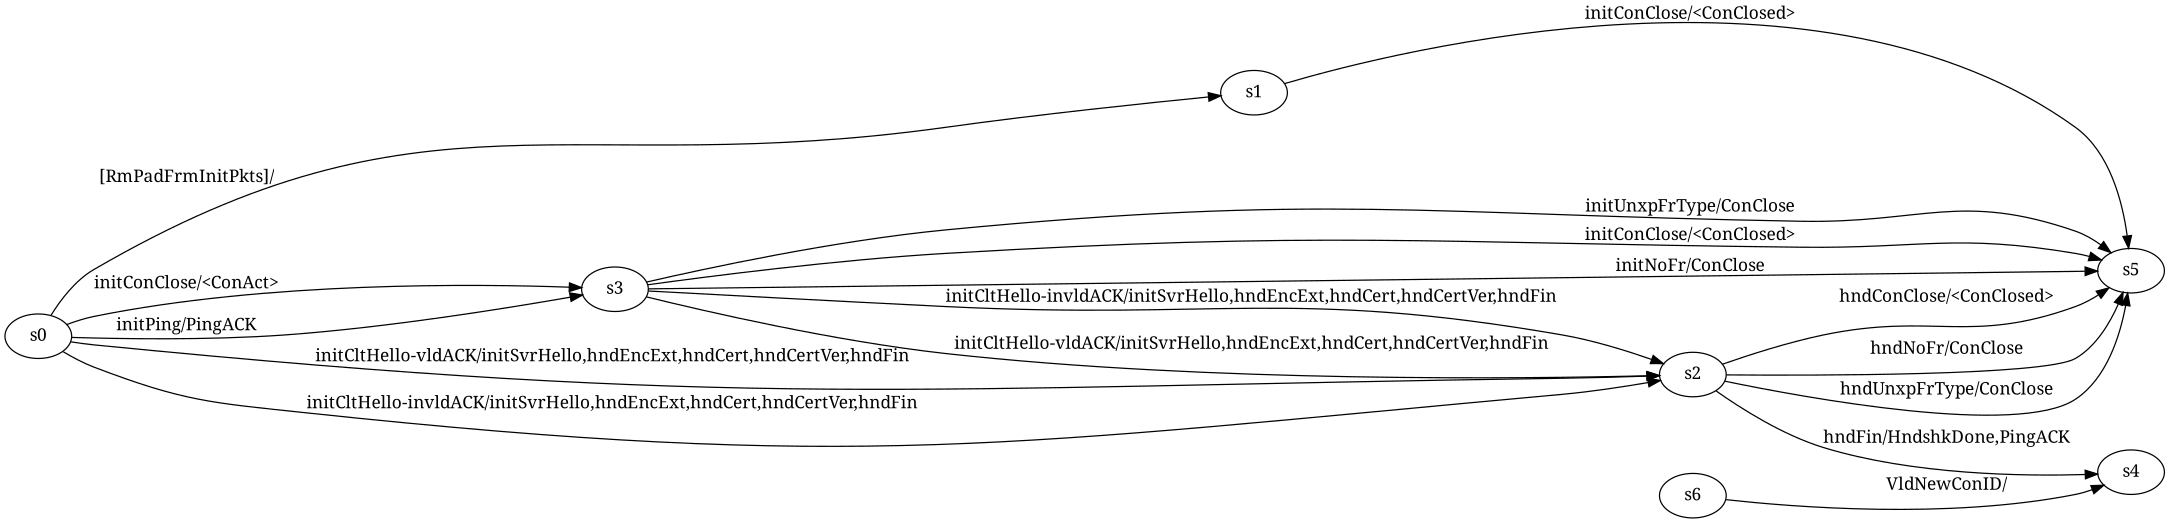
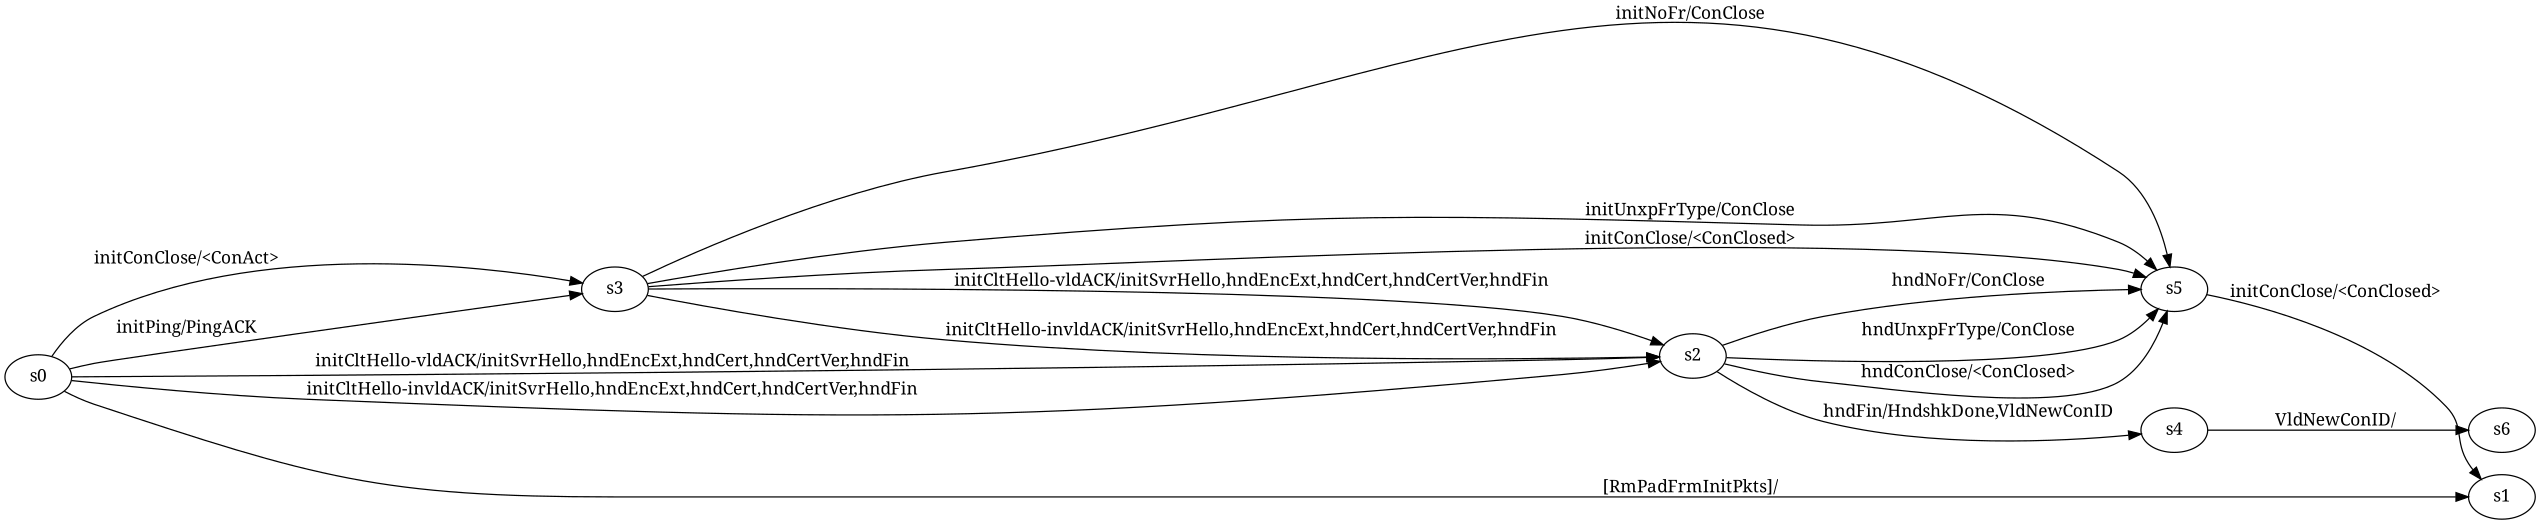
(1749, 25) -> (2366, 349)
(1949, 438) -> (1971, 412)
(1910, 509) -> (2332, 430)
